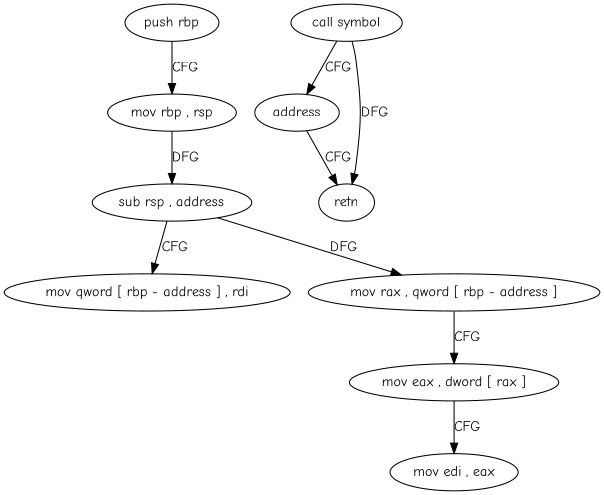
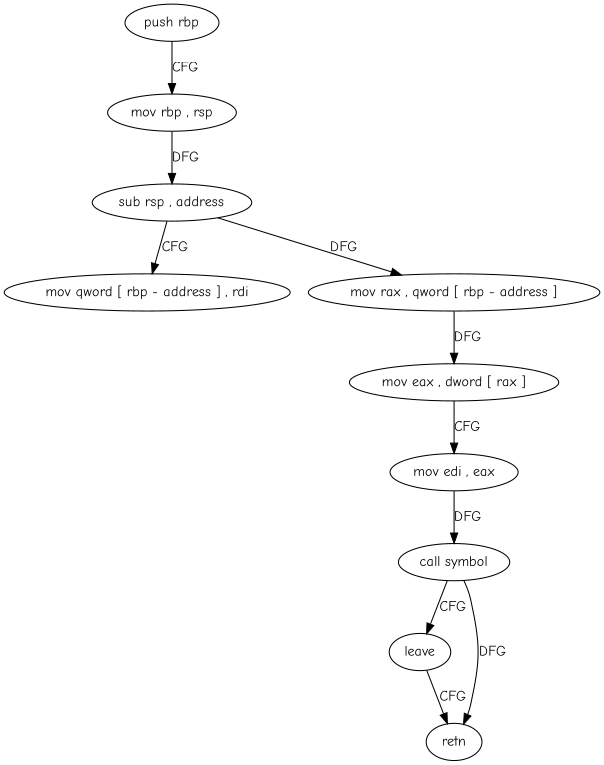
(297, 113) -> (420, 652)
(468, 337) -> (468, 337)
none -> (454, 512)
